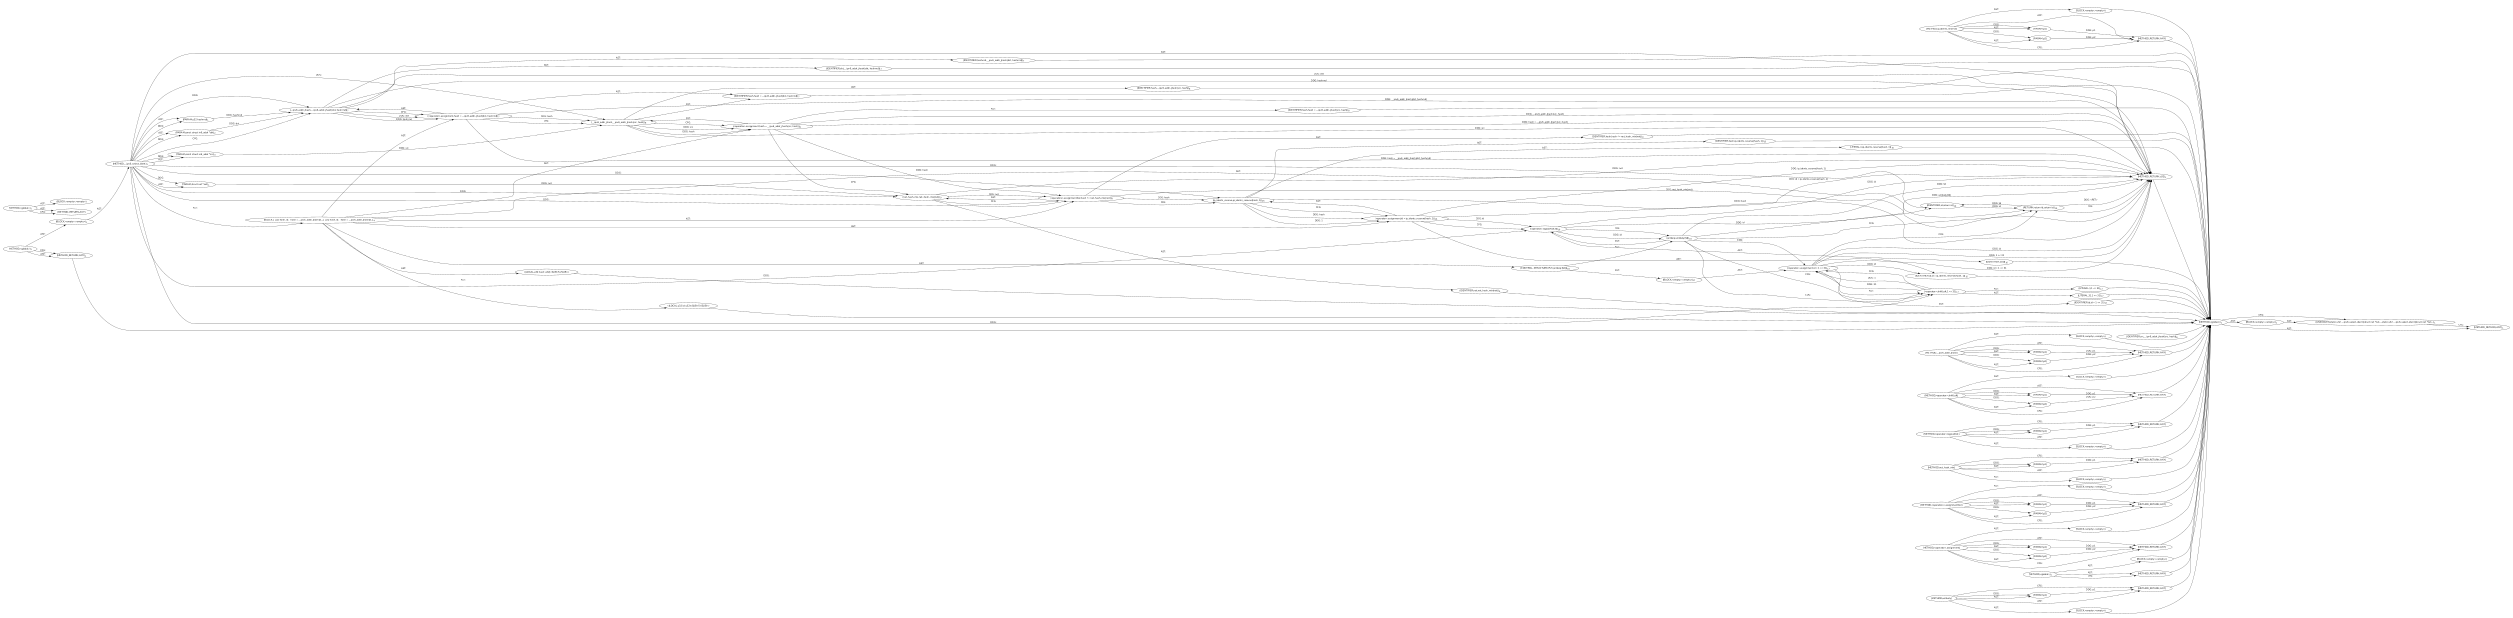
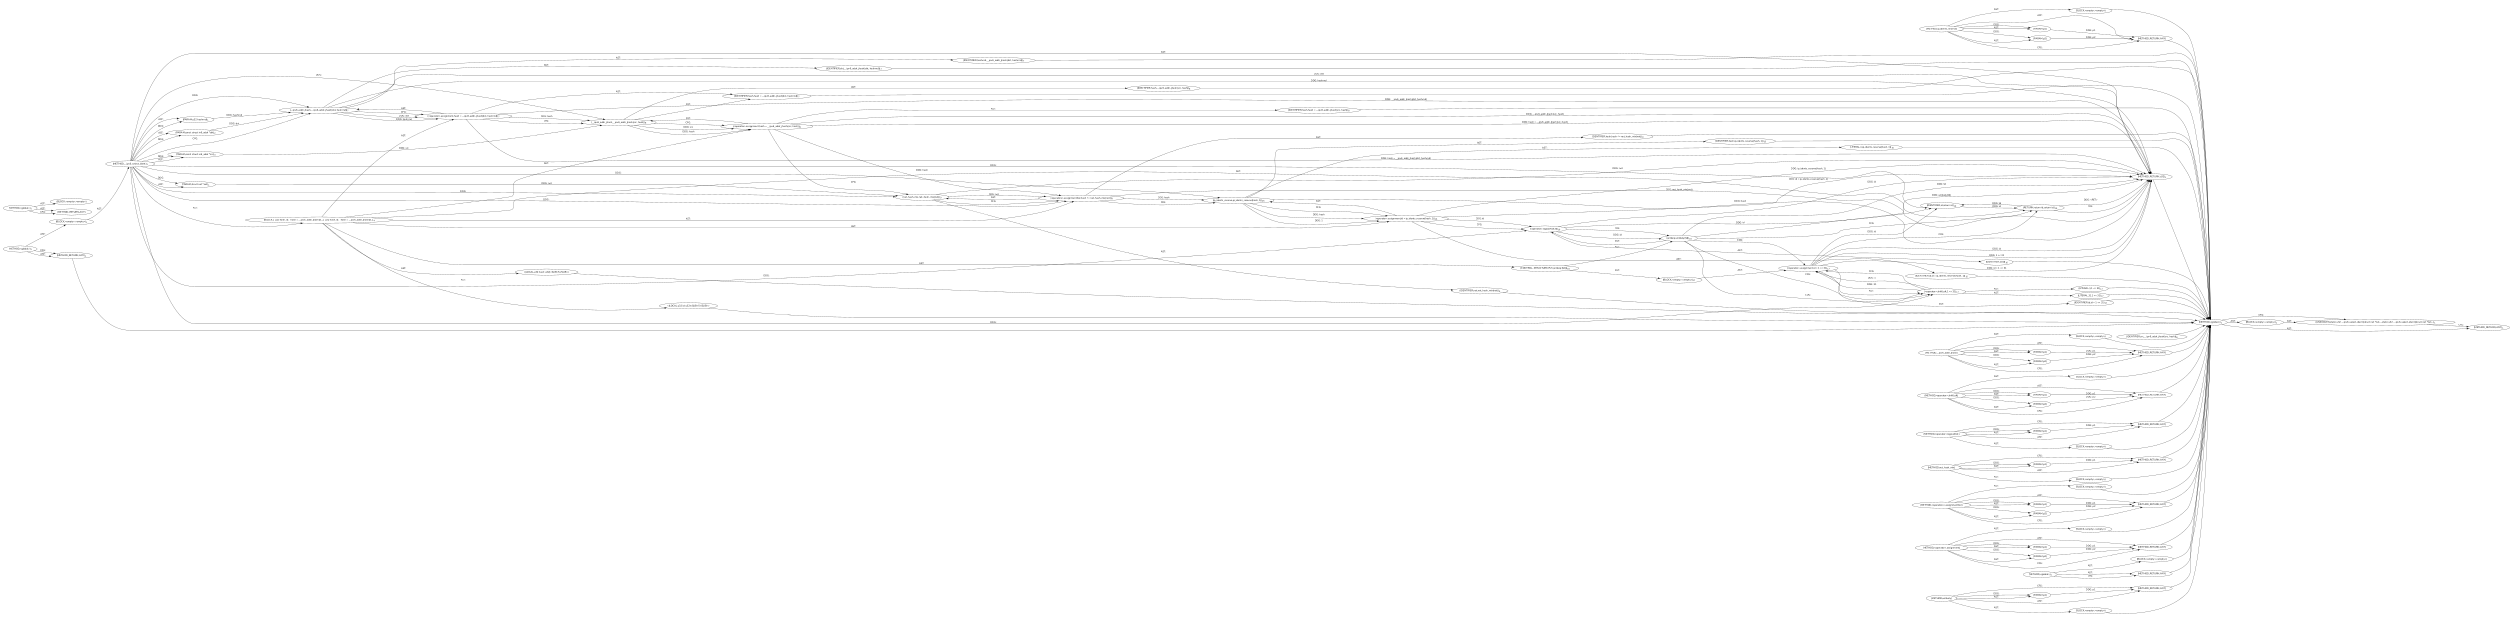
(1391, 130) -> none
(1875, 266) -> (1871, 235)
